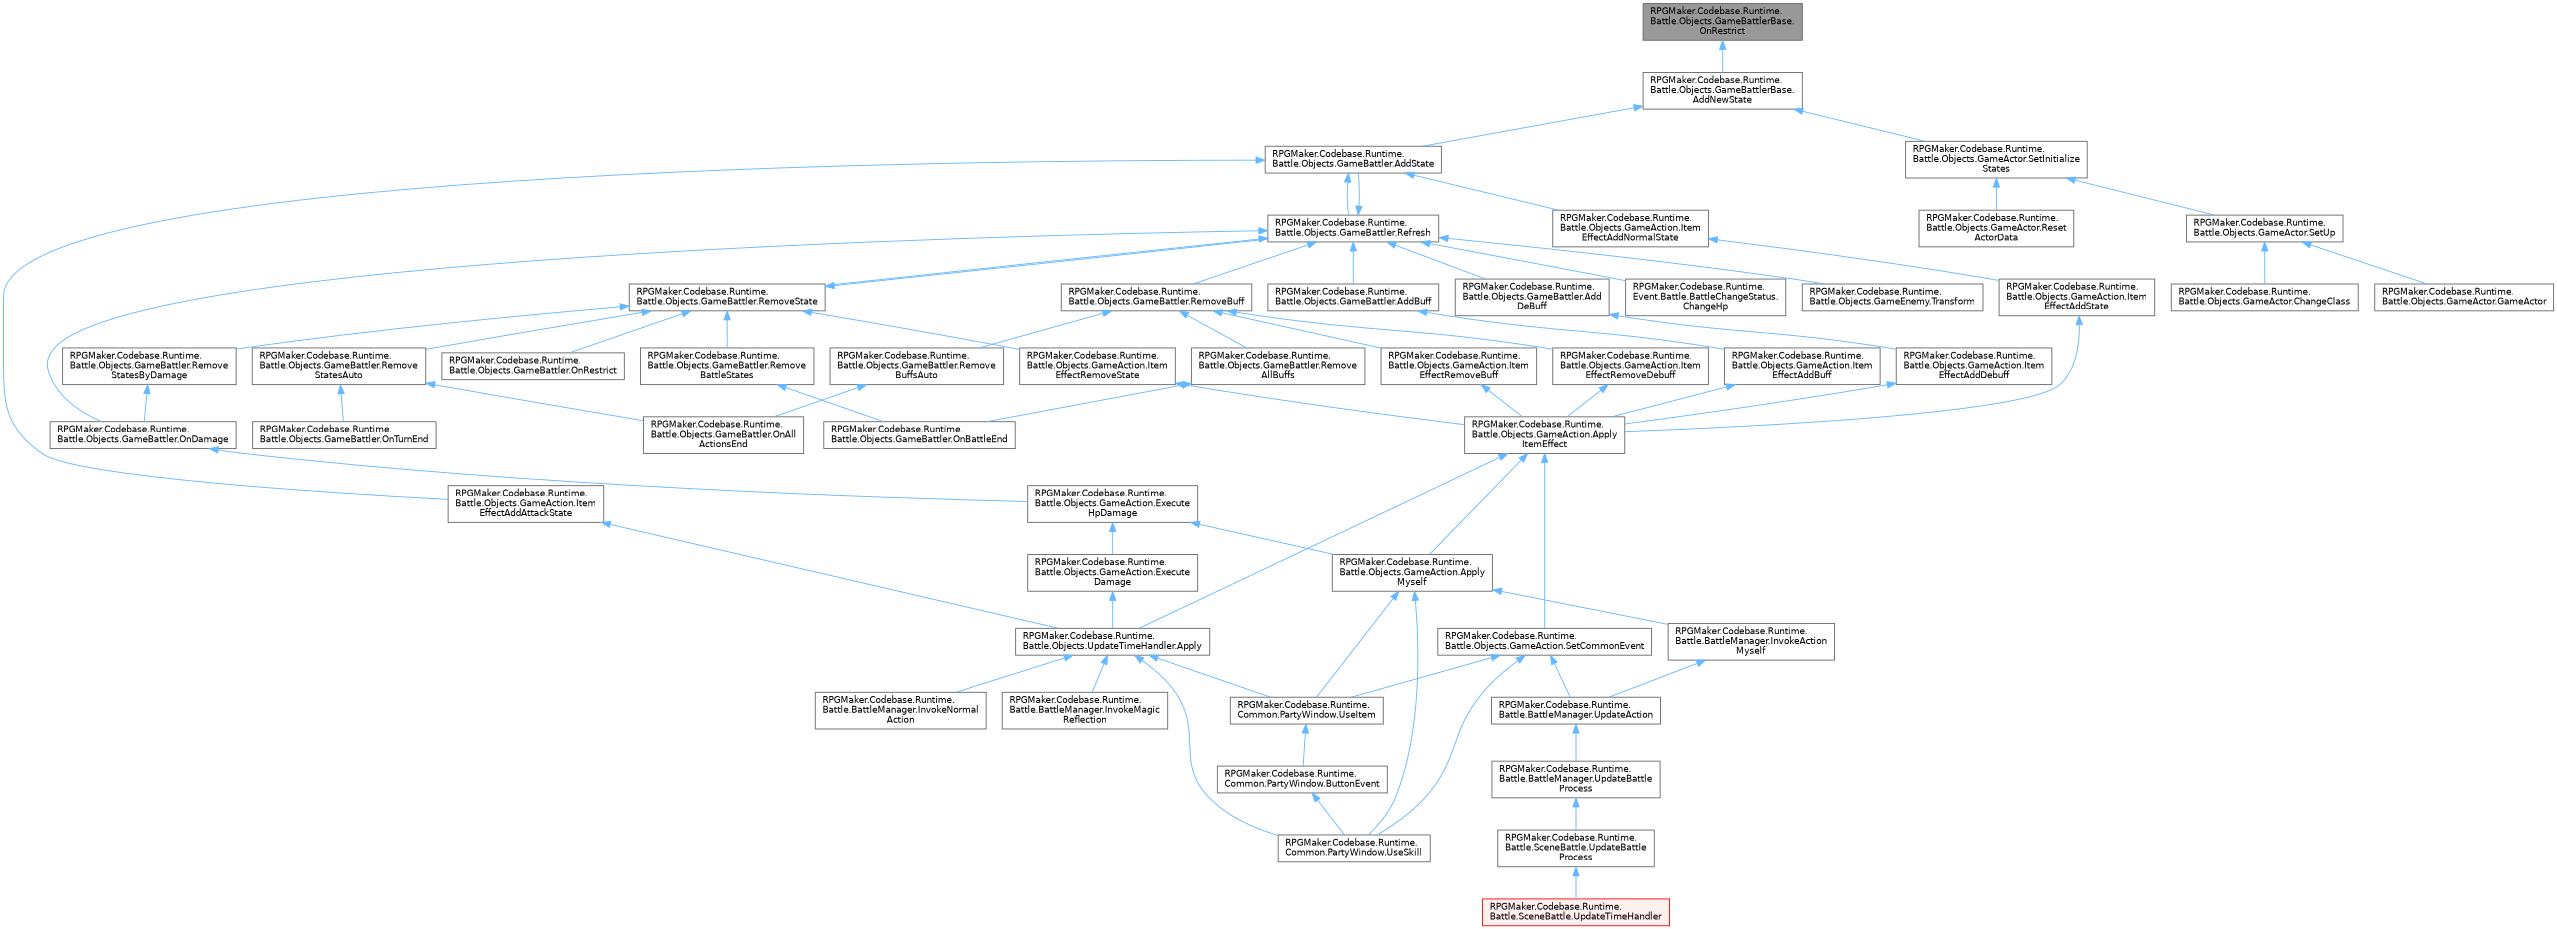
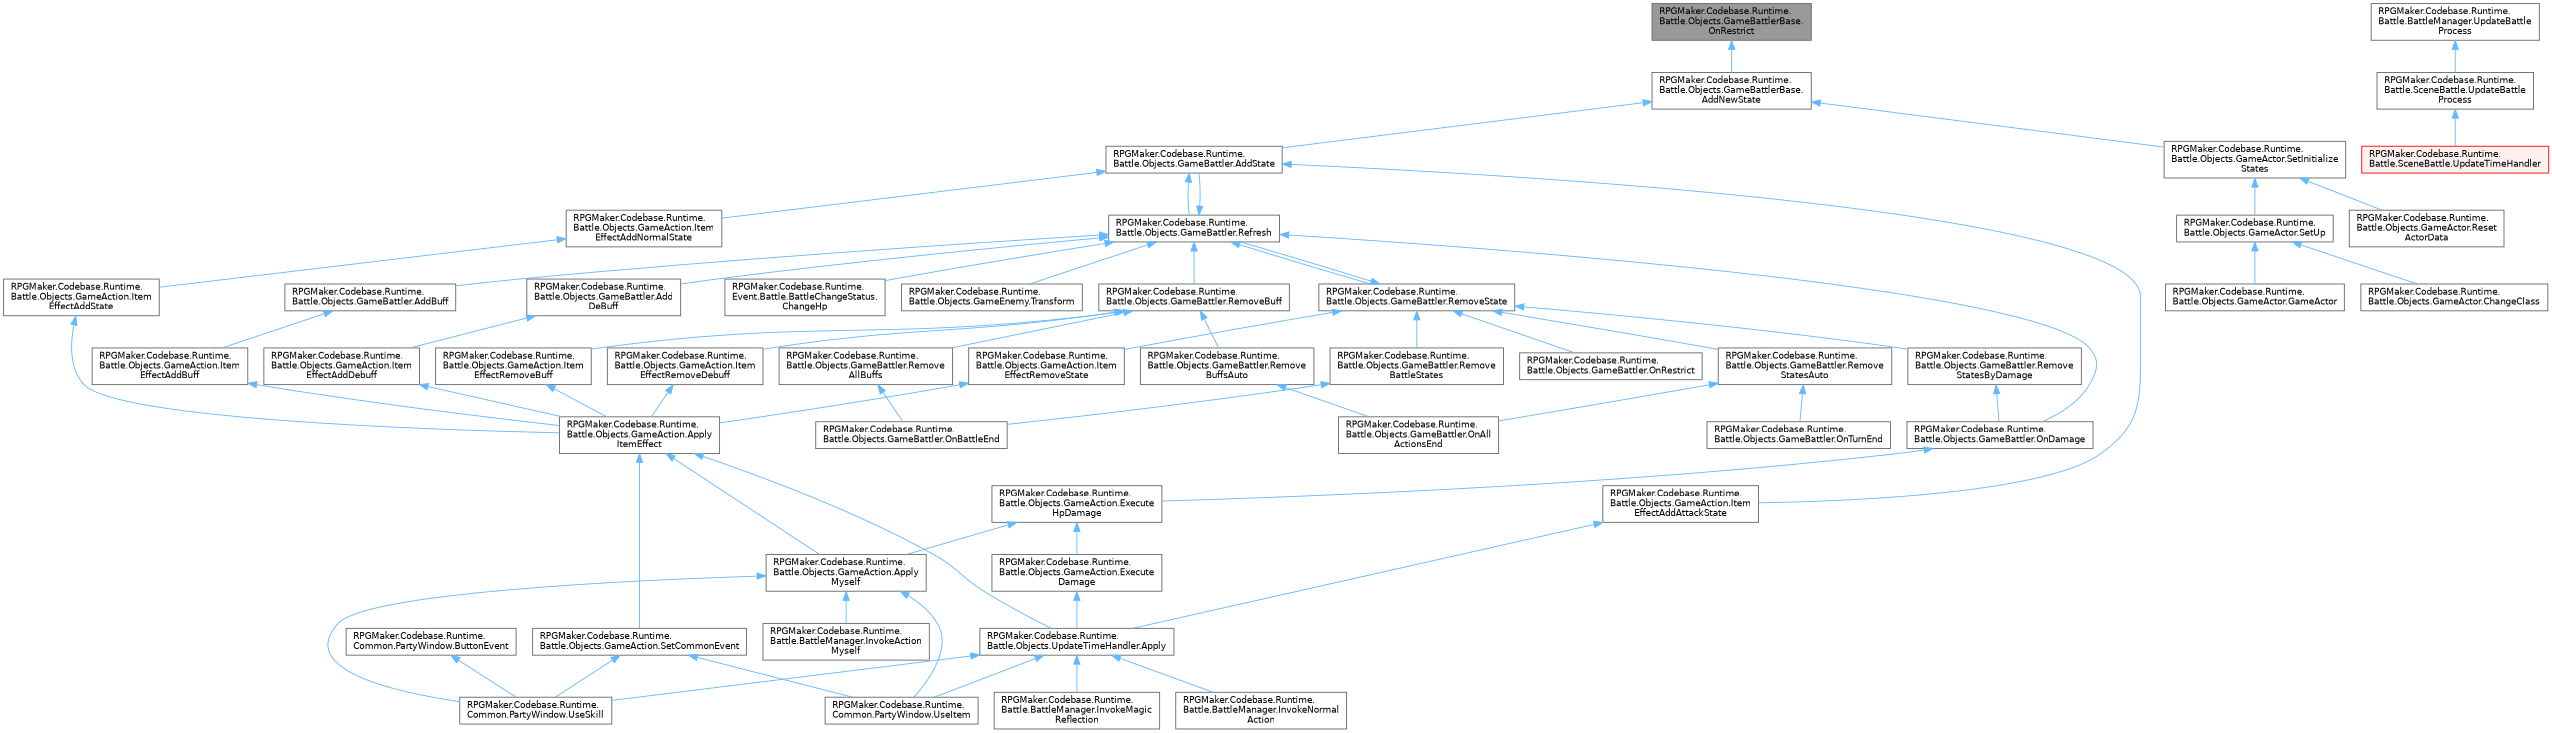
(1576, 711) -> none
(1304, 750) -> none
